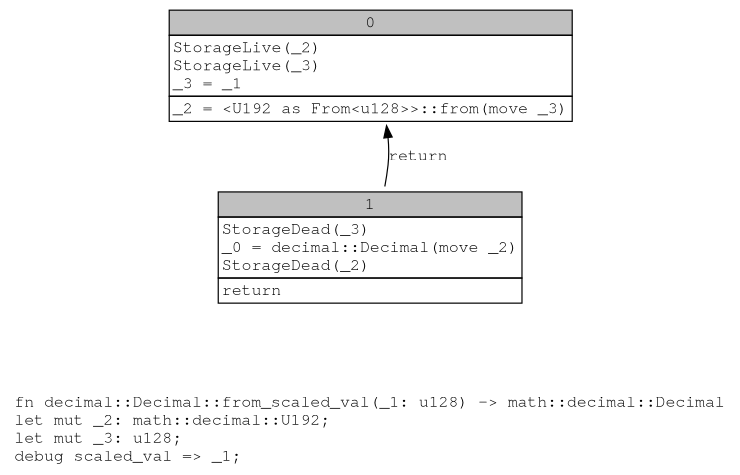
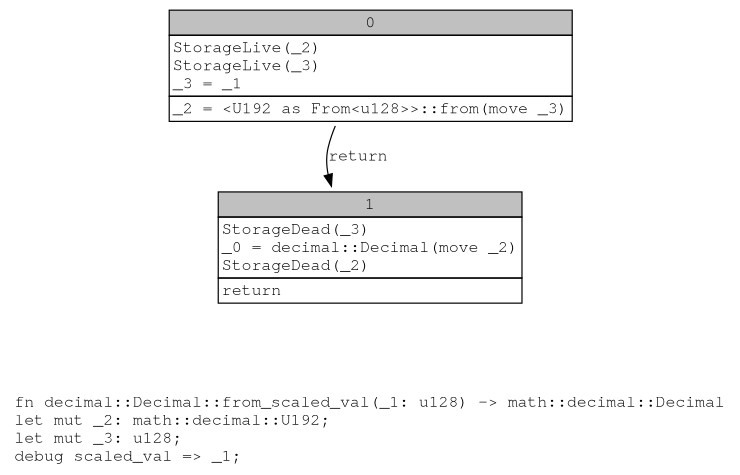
(388, 162) -> (328, 150)
